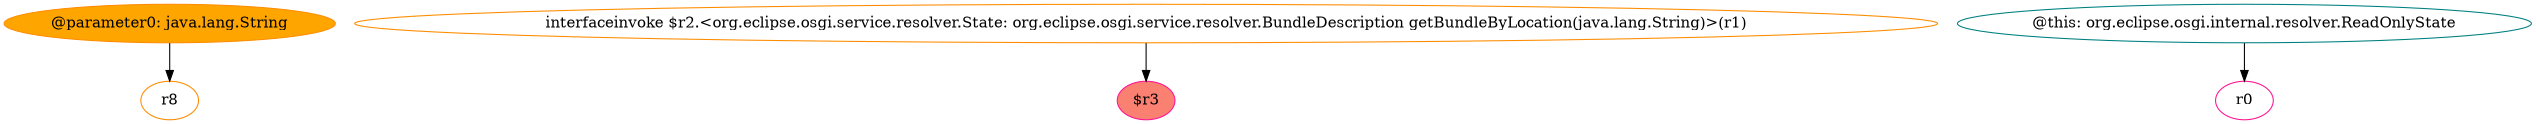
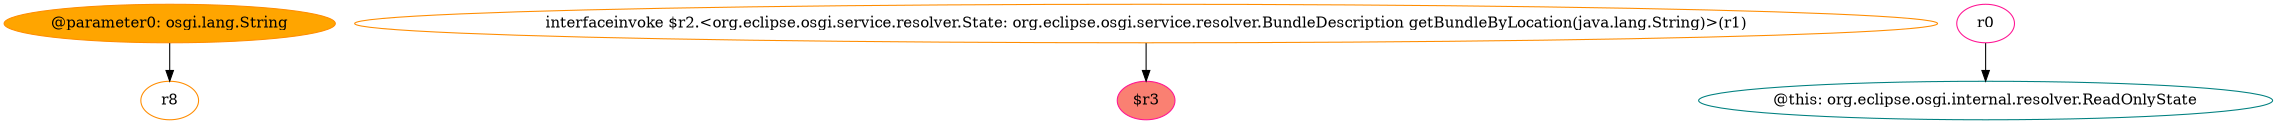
(170, 24) -> (170, 24)
(2244, 57) -> (1986, 57)
